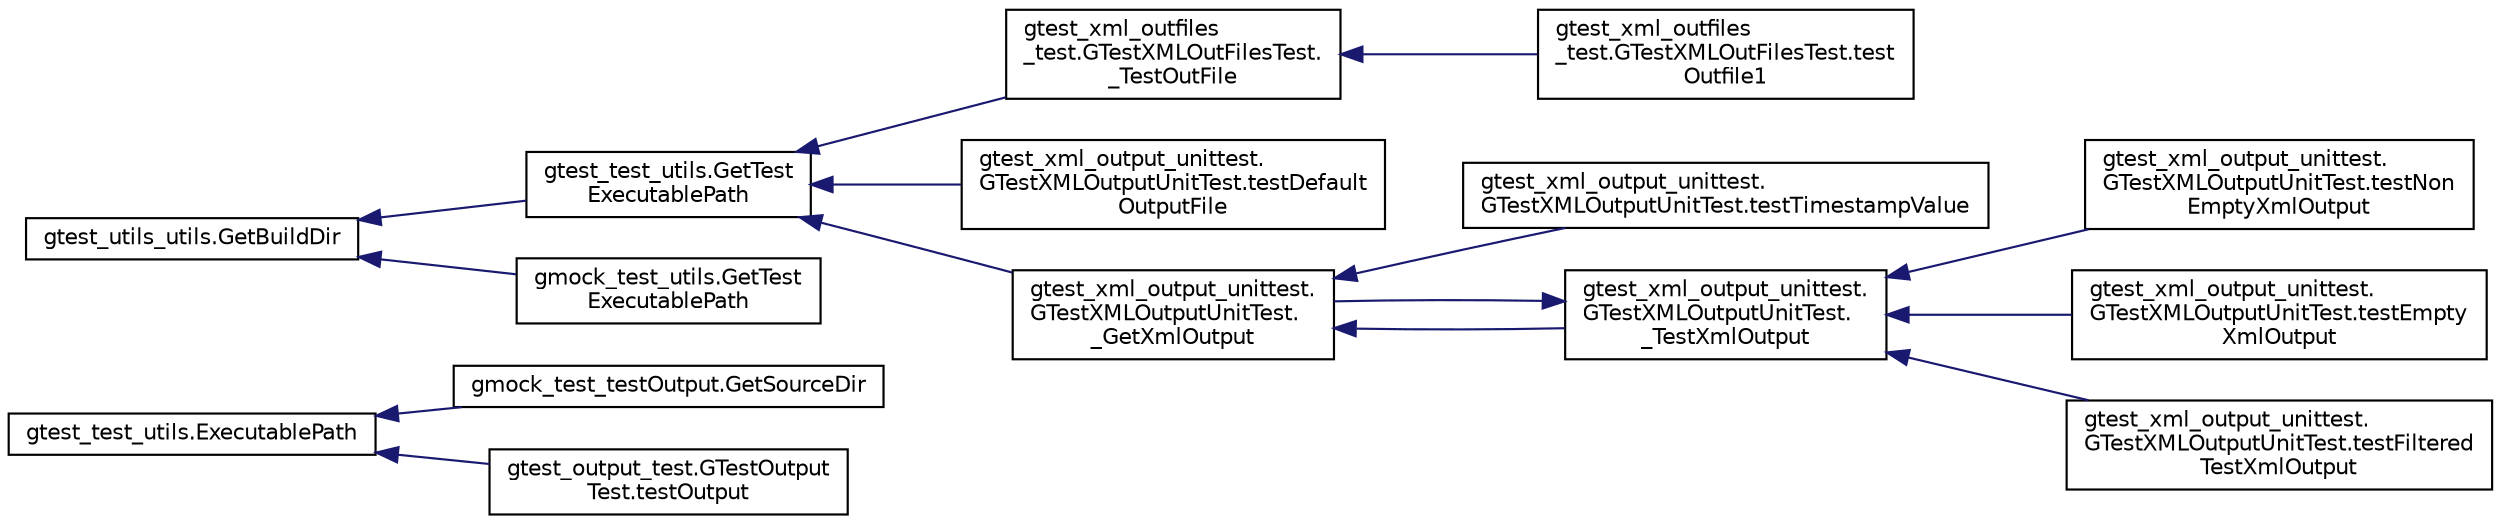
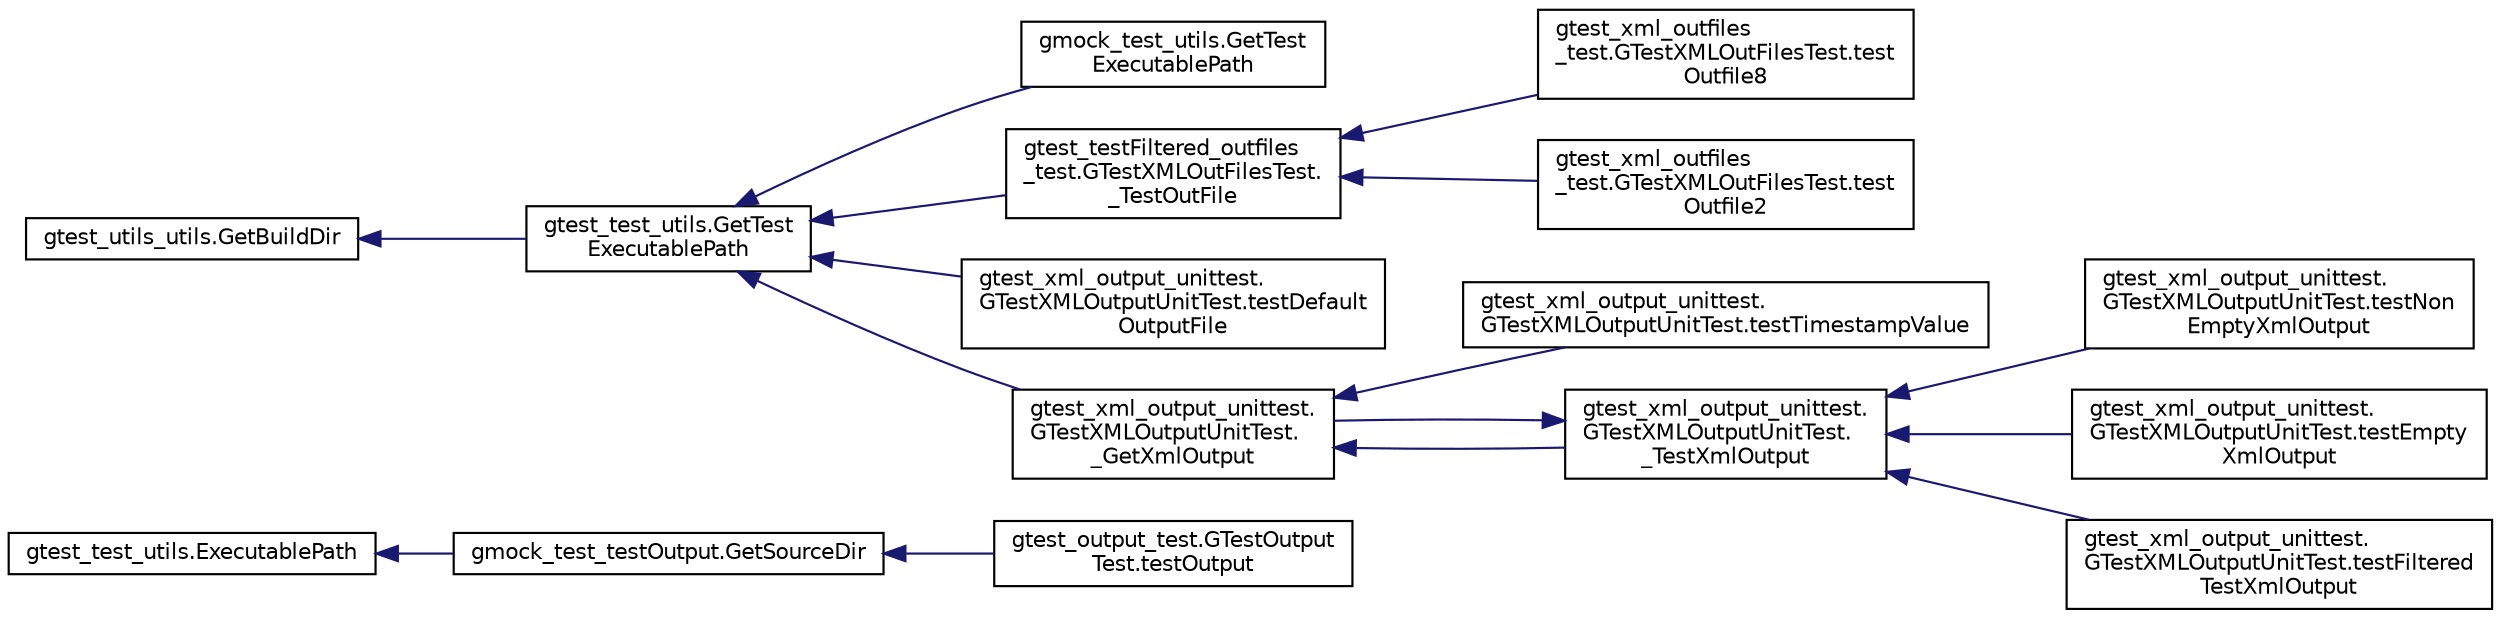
(1173, 54) -> (1173, 174)
(1726, 54) -> (1726, 54)
none -> (1726, 185)
(448, 267) -> (891, 136)
(444, 459) -> (950, 554)
